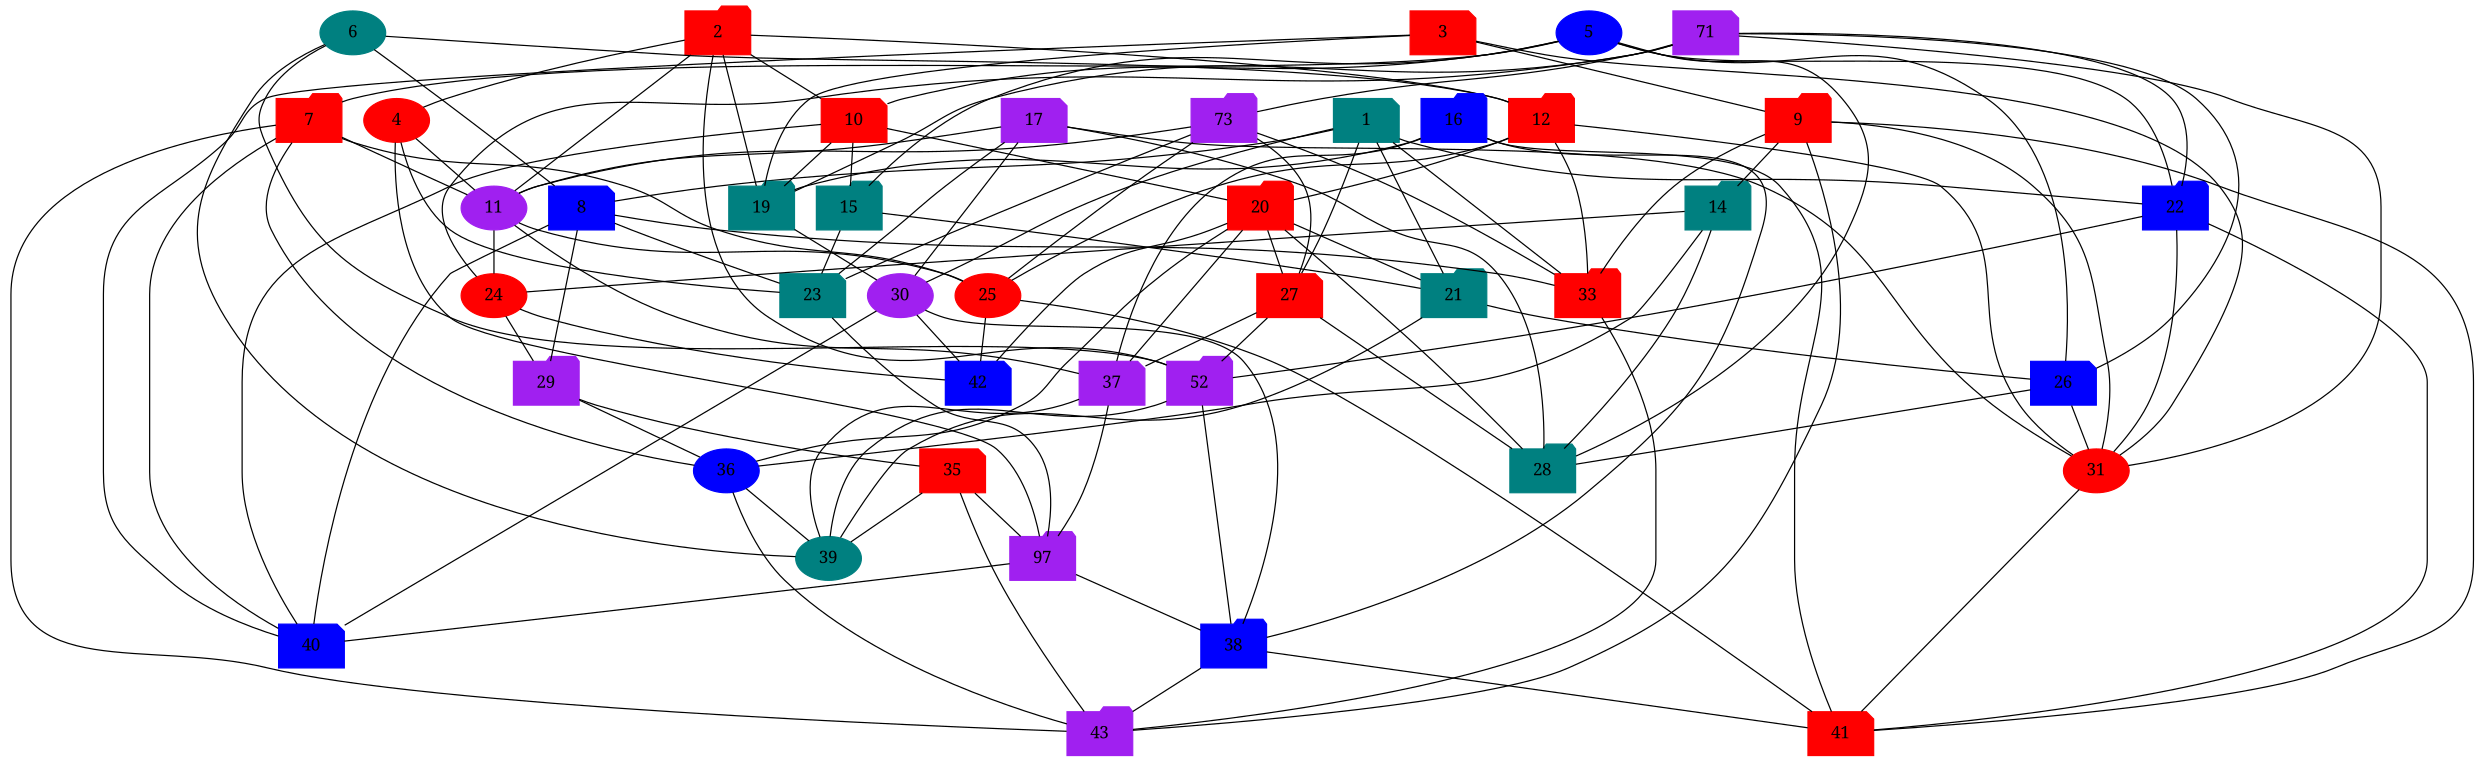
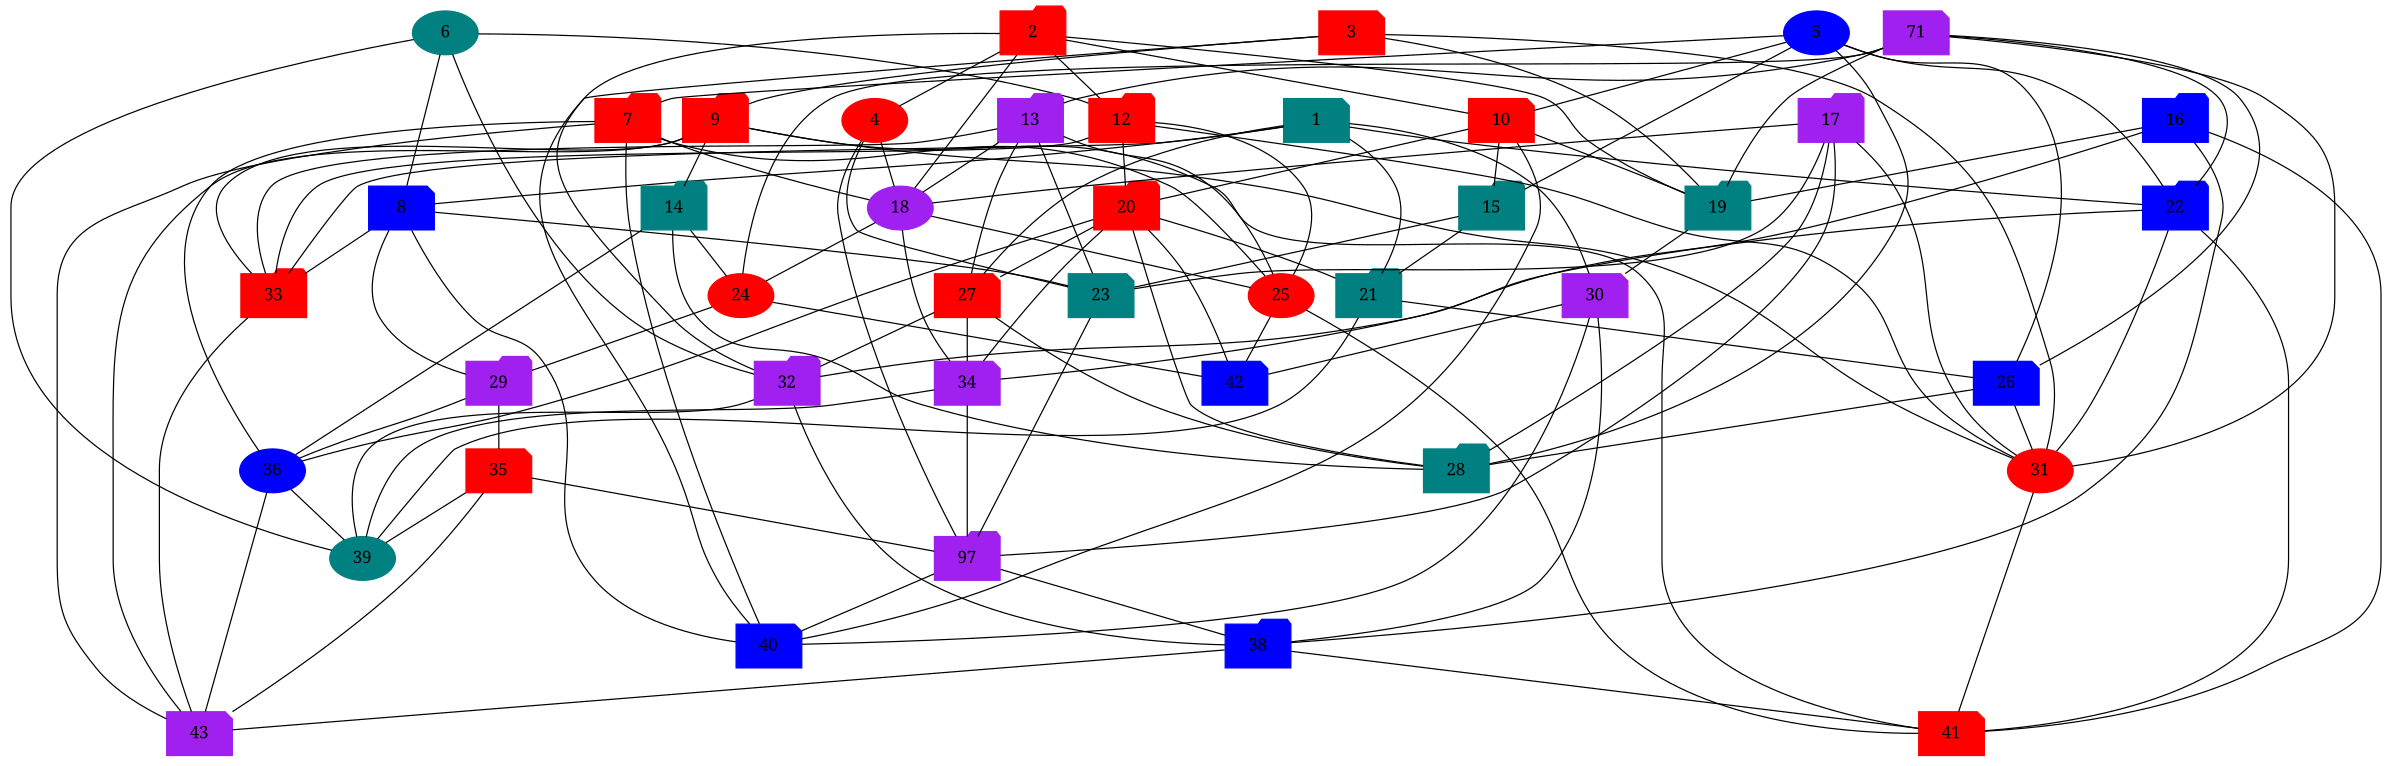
(1034, 120) -> (1831, 120)
(1224, 120) -> (1031, 120)
(494, 208) -> (900, 208)
(966, 209) -> (1479, 499)
(900, 296) -> (1595, 296)
(1112, 383) -> (967, 383)
(1200, 383) -> (787, 383)
(1100, 734) -> (200, 734)
